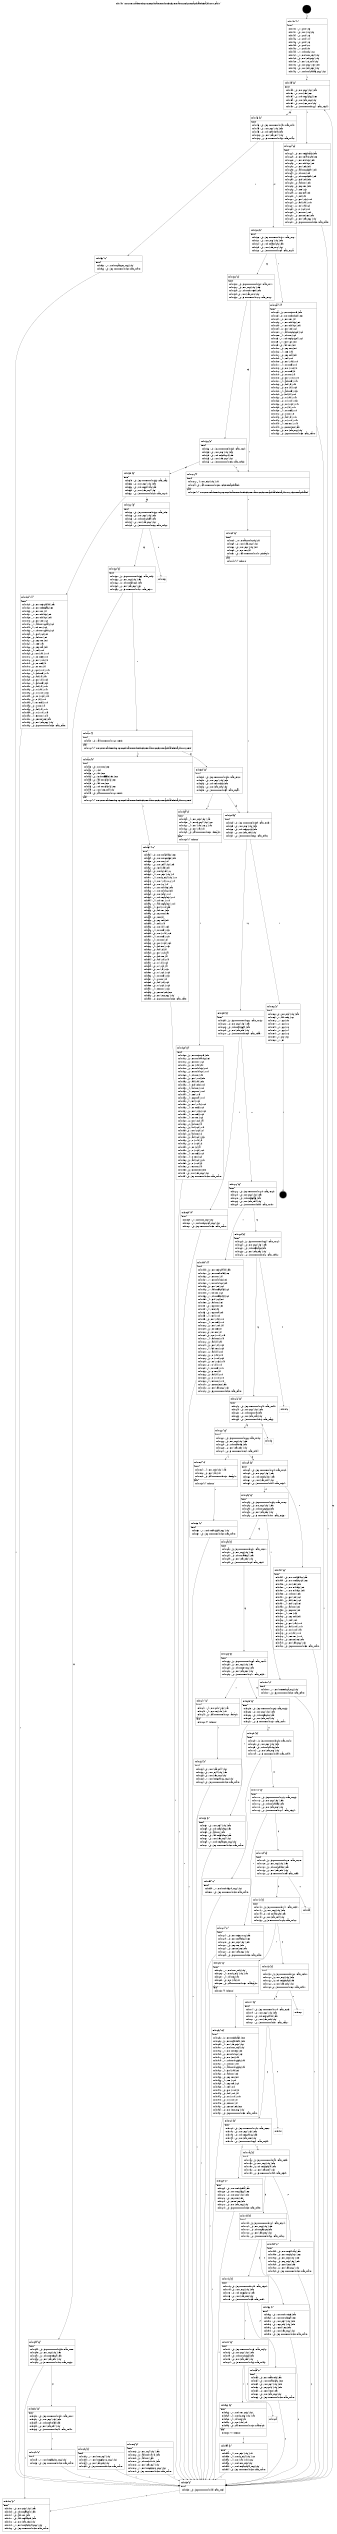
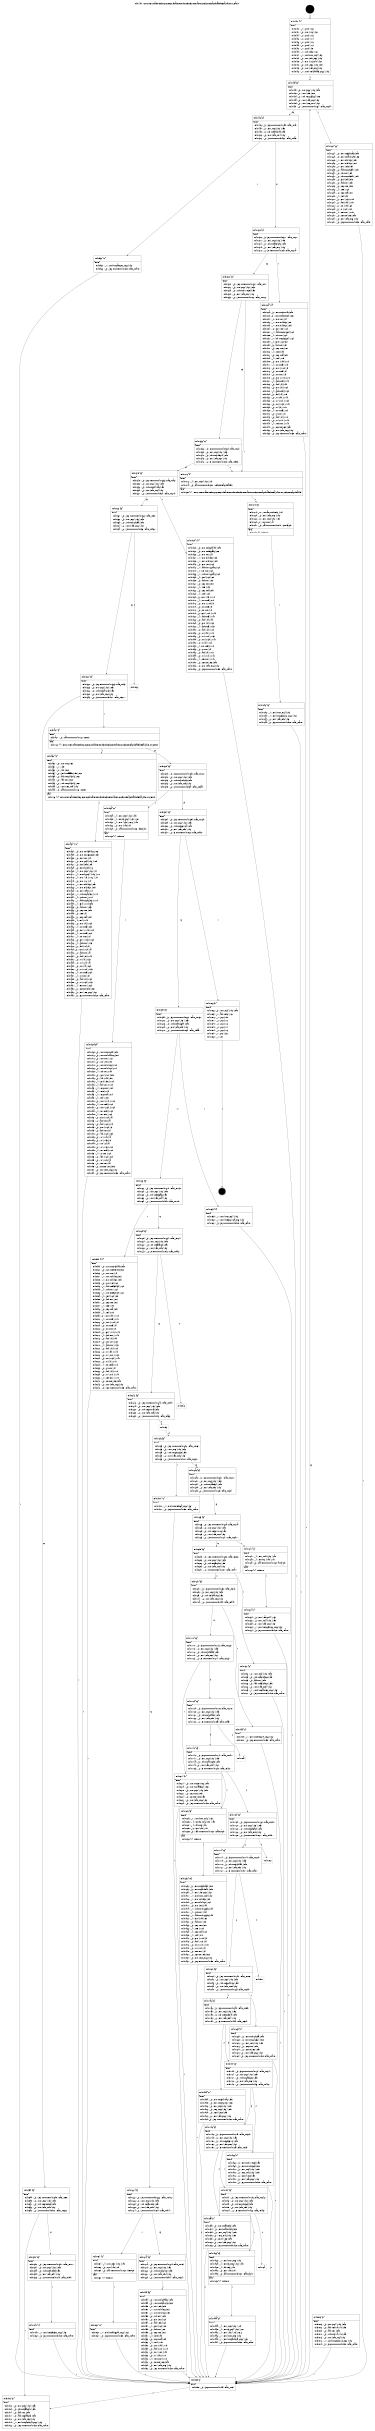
(248, 688) -> (276, 619)
(264, 1489) -> (167, 1433)
